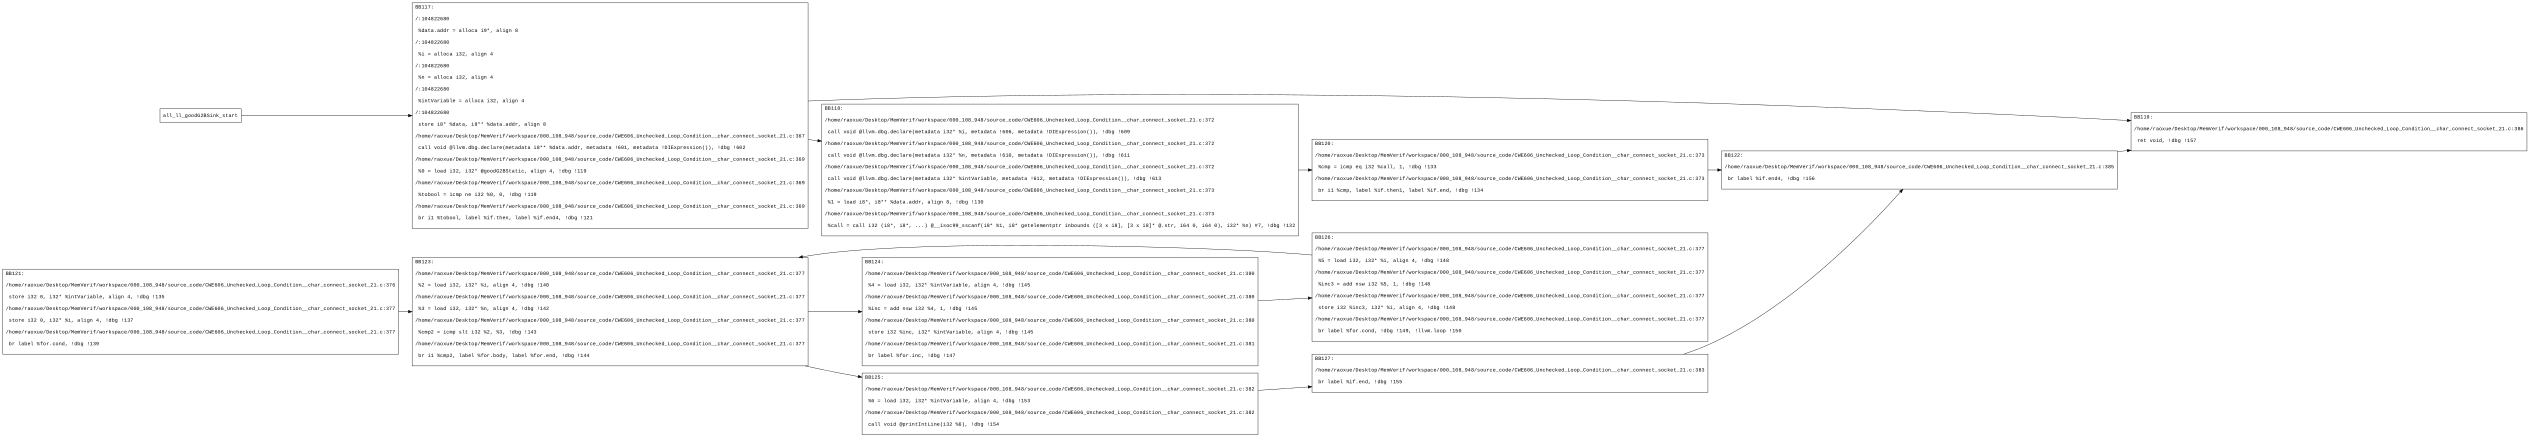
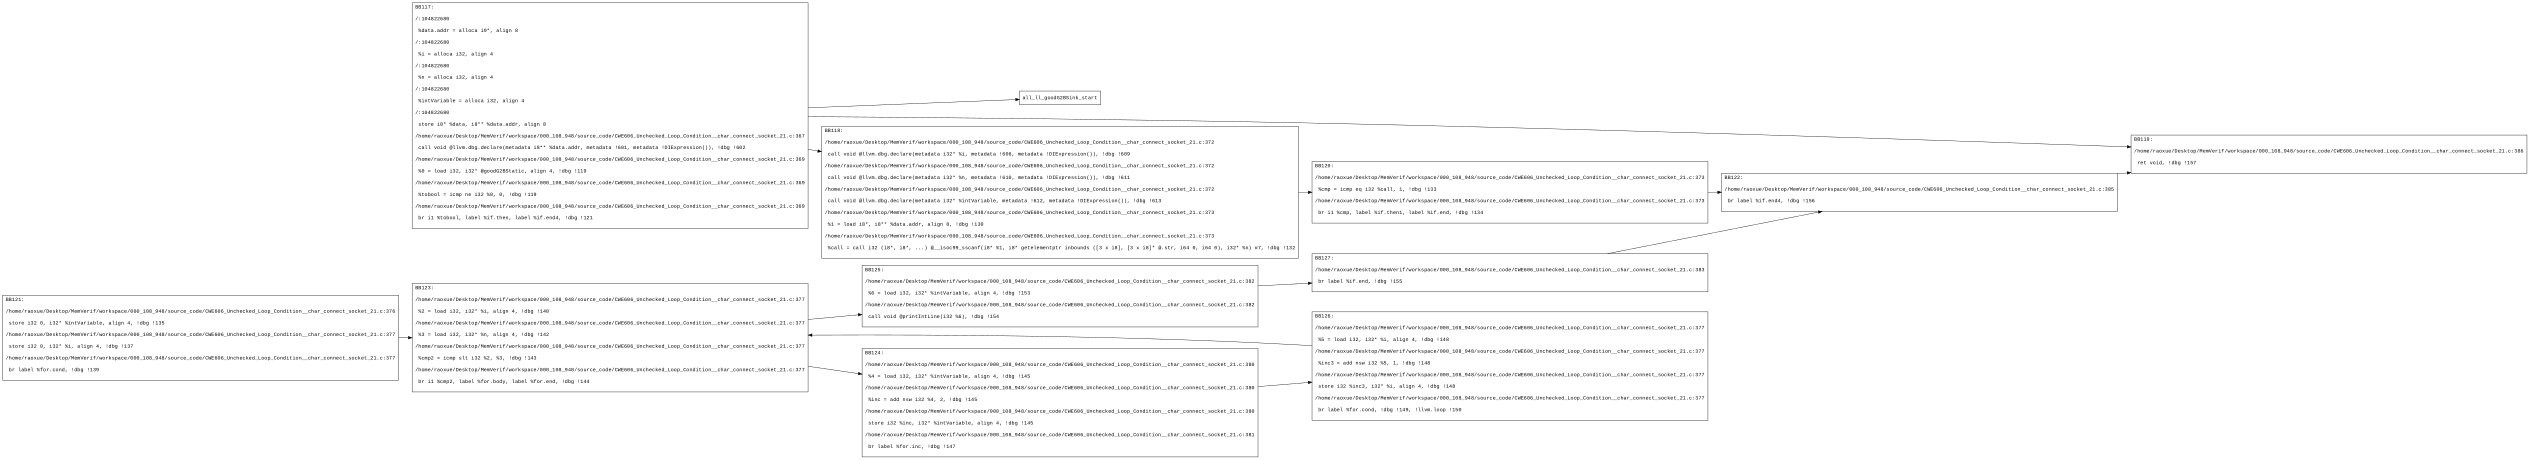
(325, 116) -> (912, 104)
(921, 308) -> (921, 400)
